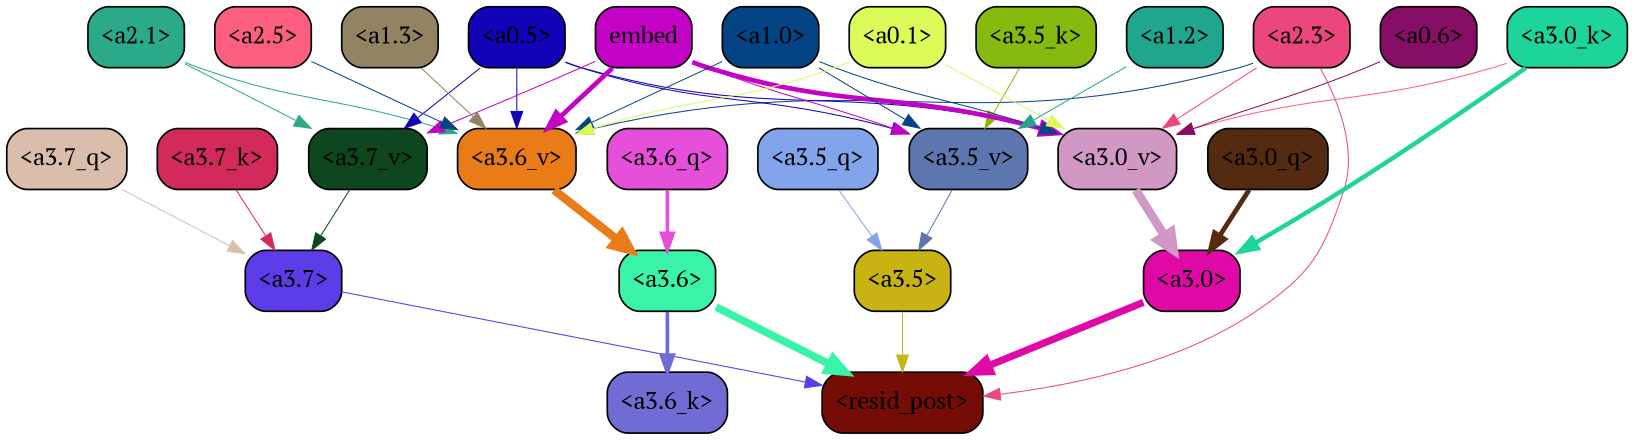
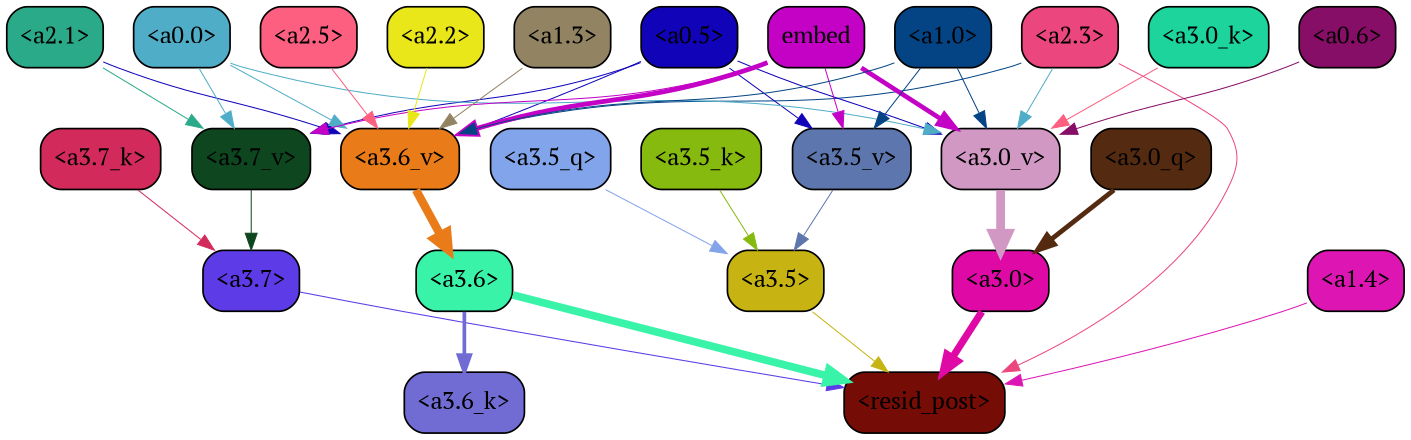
none -> (182, 37)
none -> (436, 37)
(897, 37) -> none
(1175, 37) -> none
(1009, 86) -> (734, 213)
(377, 92) -> (357, 102)
(1217, 93) -> (1040, 91)
(312, 98) -> (202, 94)
(1392, 158) -> none
(67, 159) -> none
(667, 159) -> none
none -> (1356, 281)
